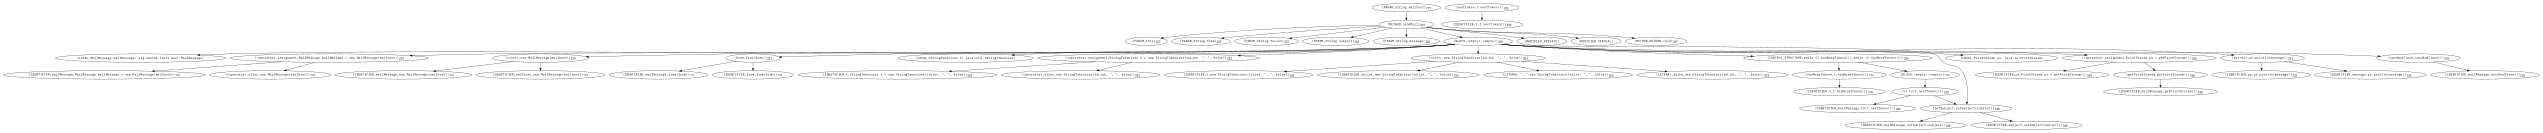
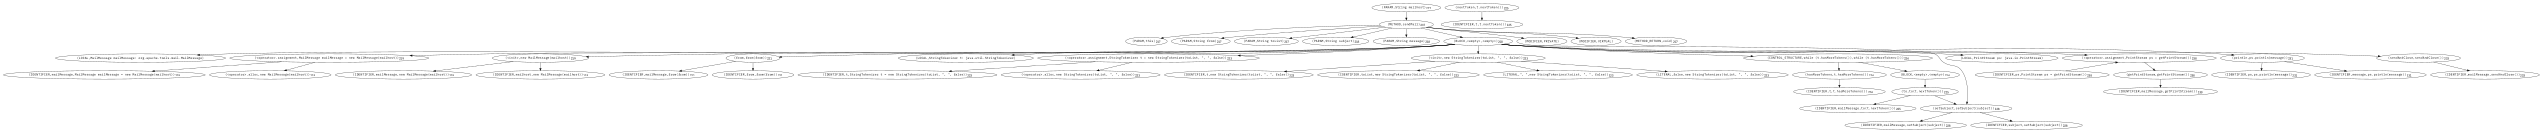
(2091, 66) -> (2091, 67)
